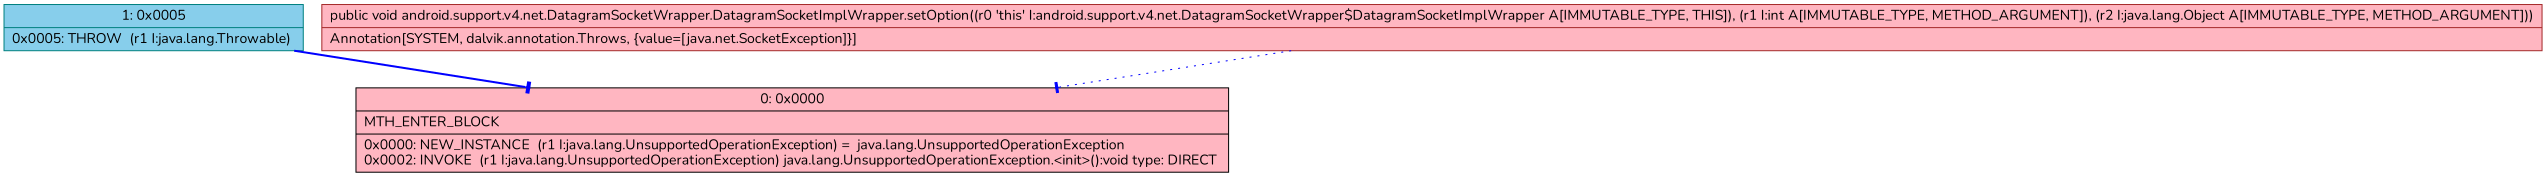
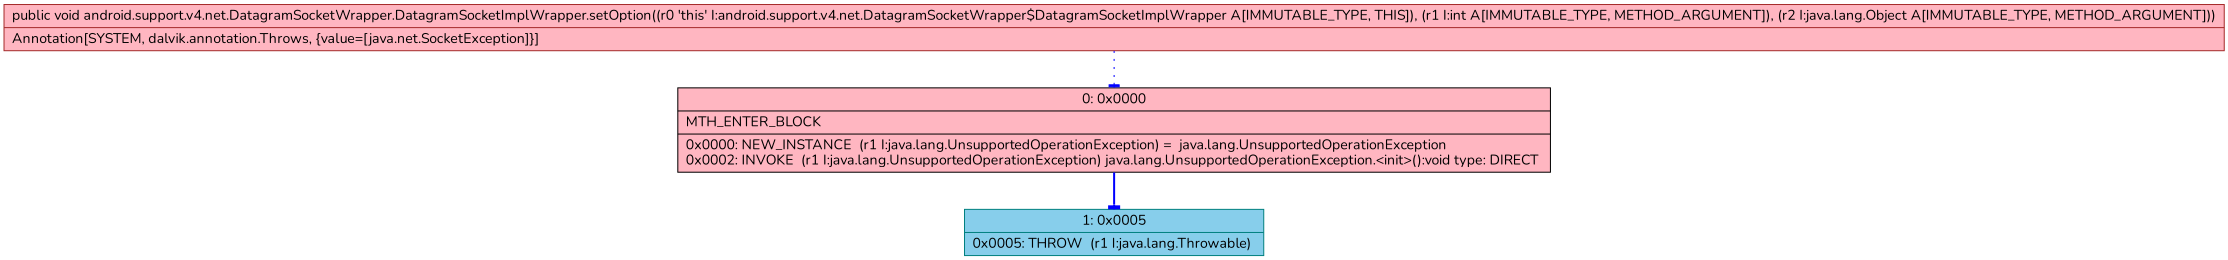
(410, 69) -> (1114, 188)
